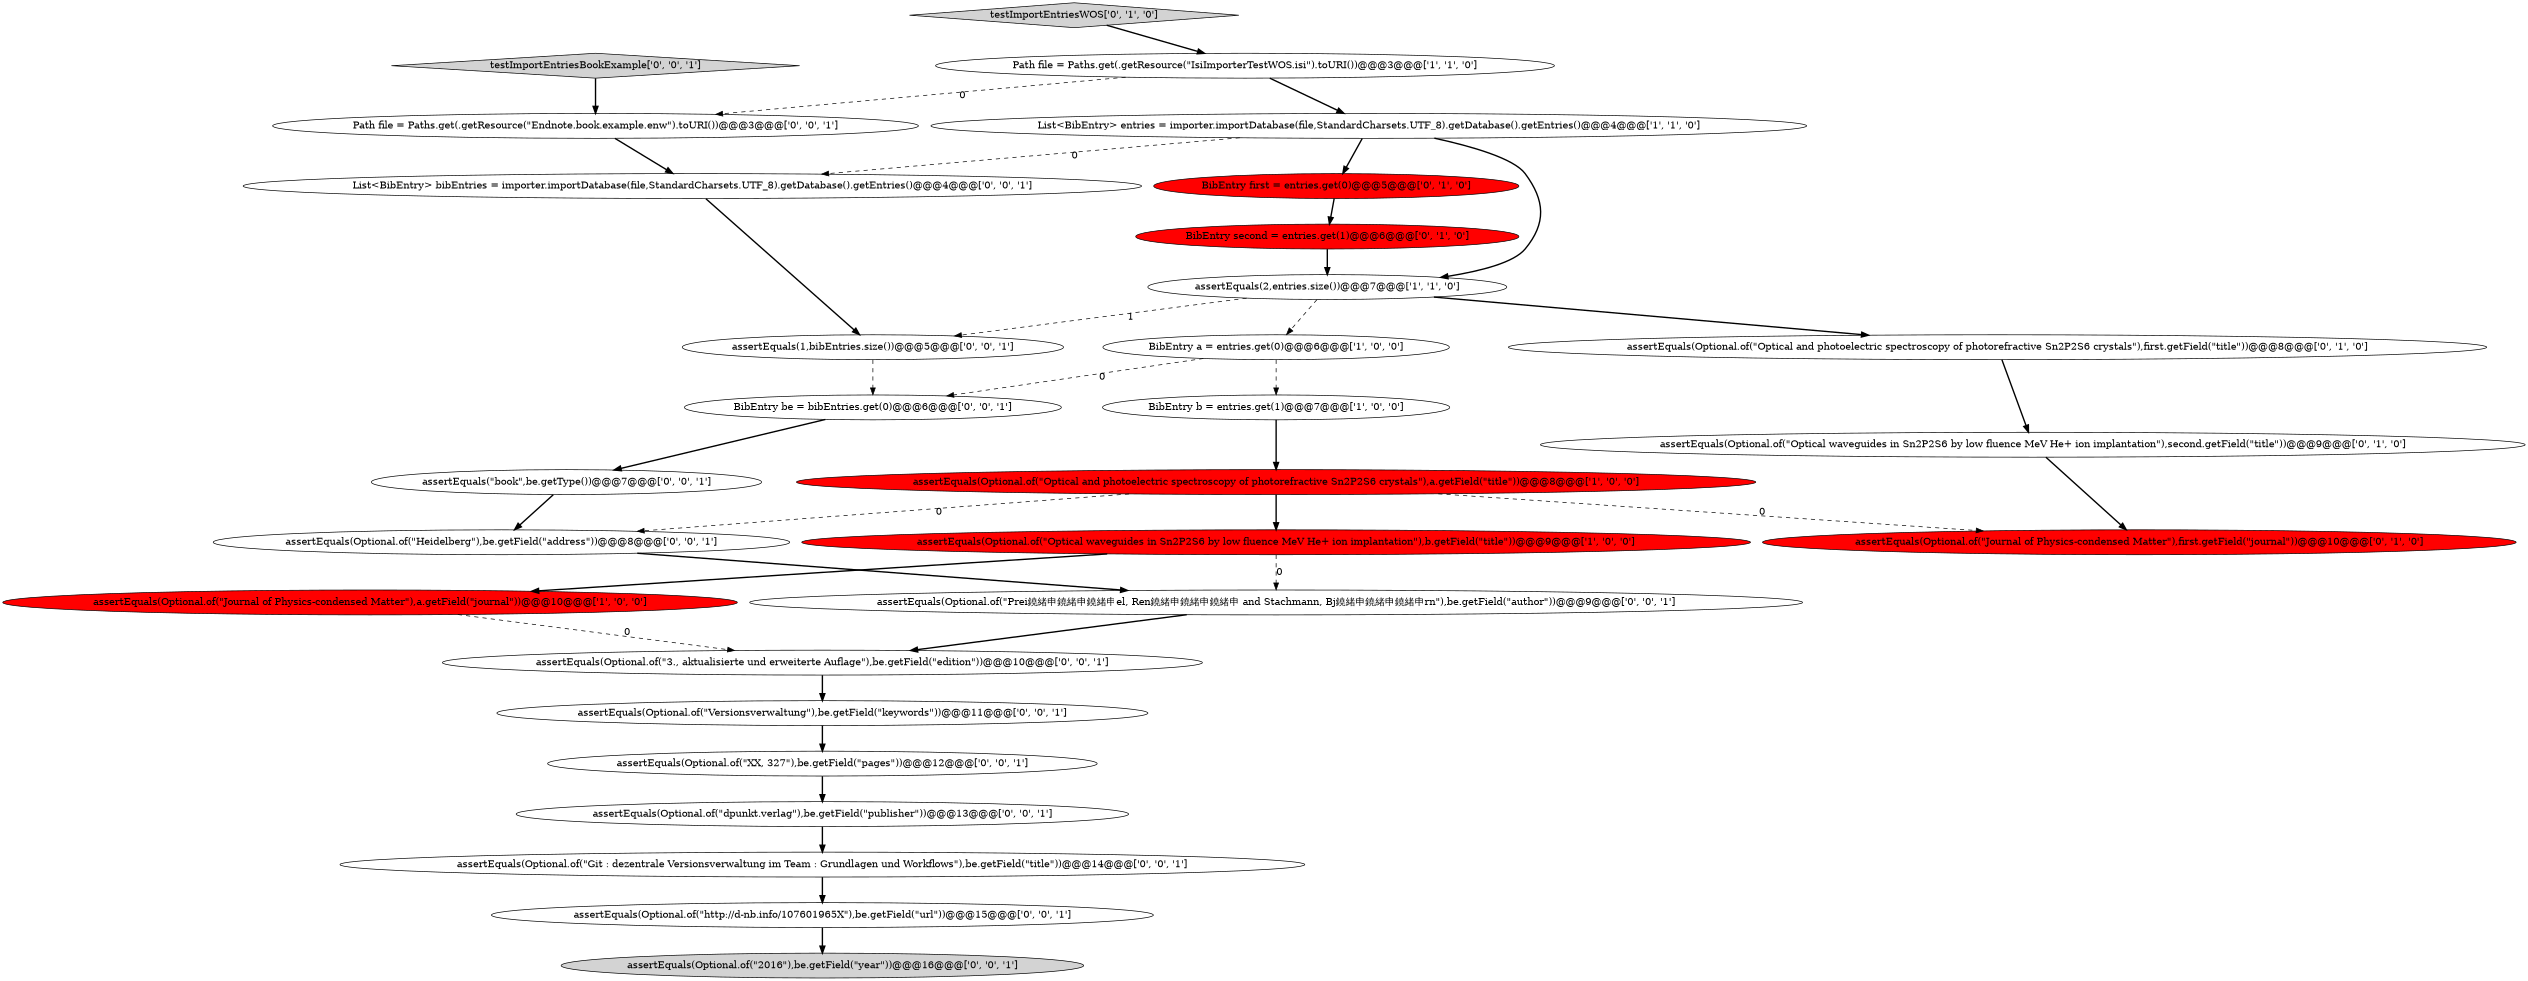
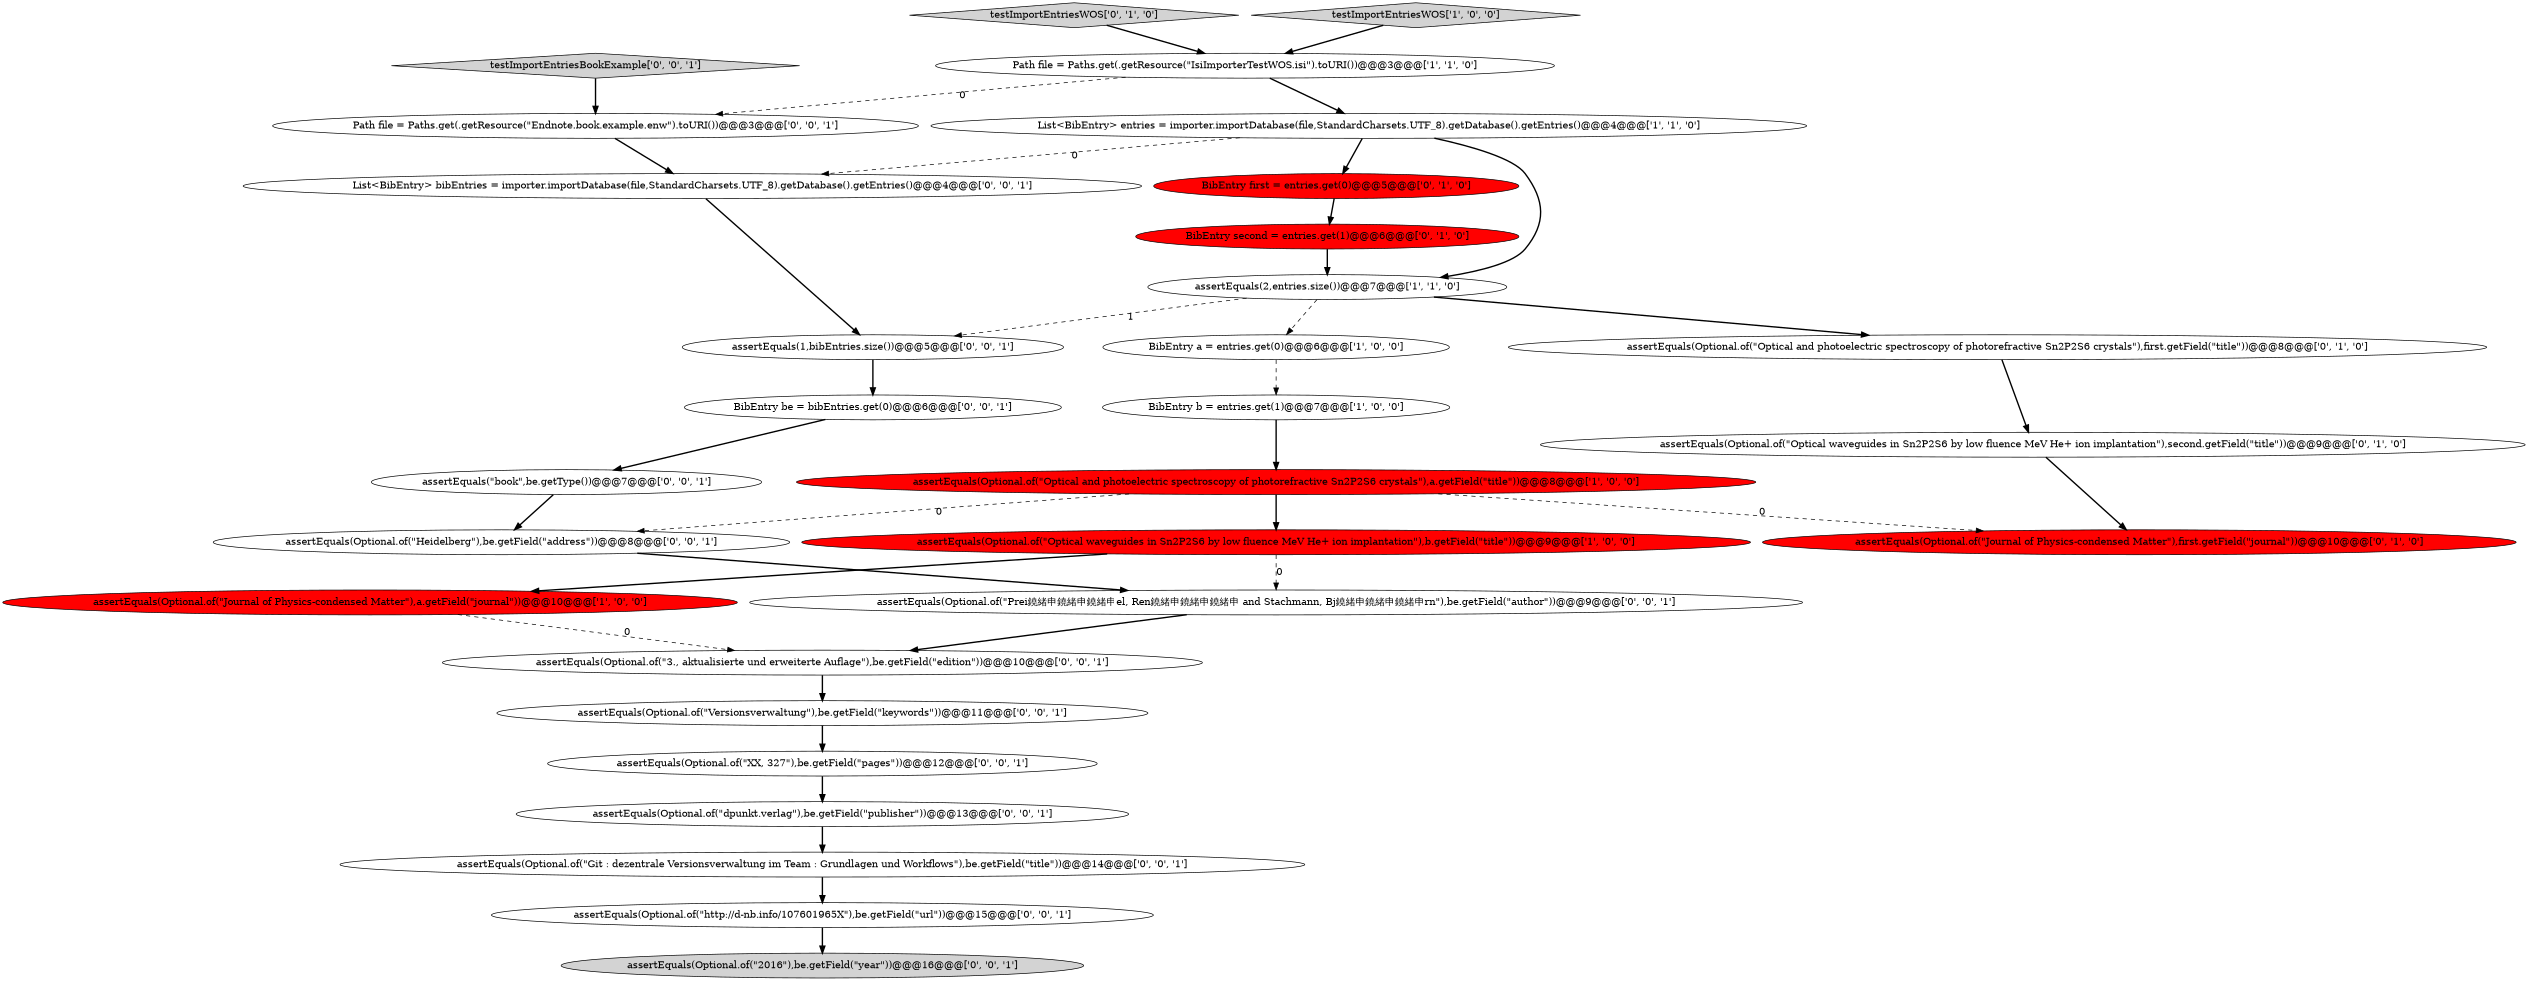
none -> (1416, 15)
(873, 374) -> (873, 374)
(1079, 377) -> none
